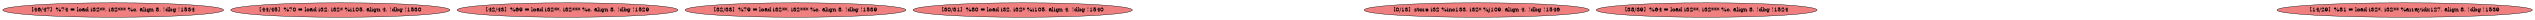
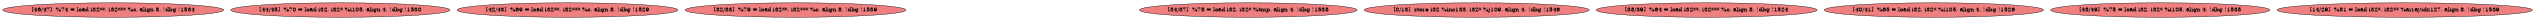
(1023, 10) -> none
none -> (1248, 10)
none -> (1934, 10)
none -> (2160, 10)
